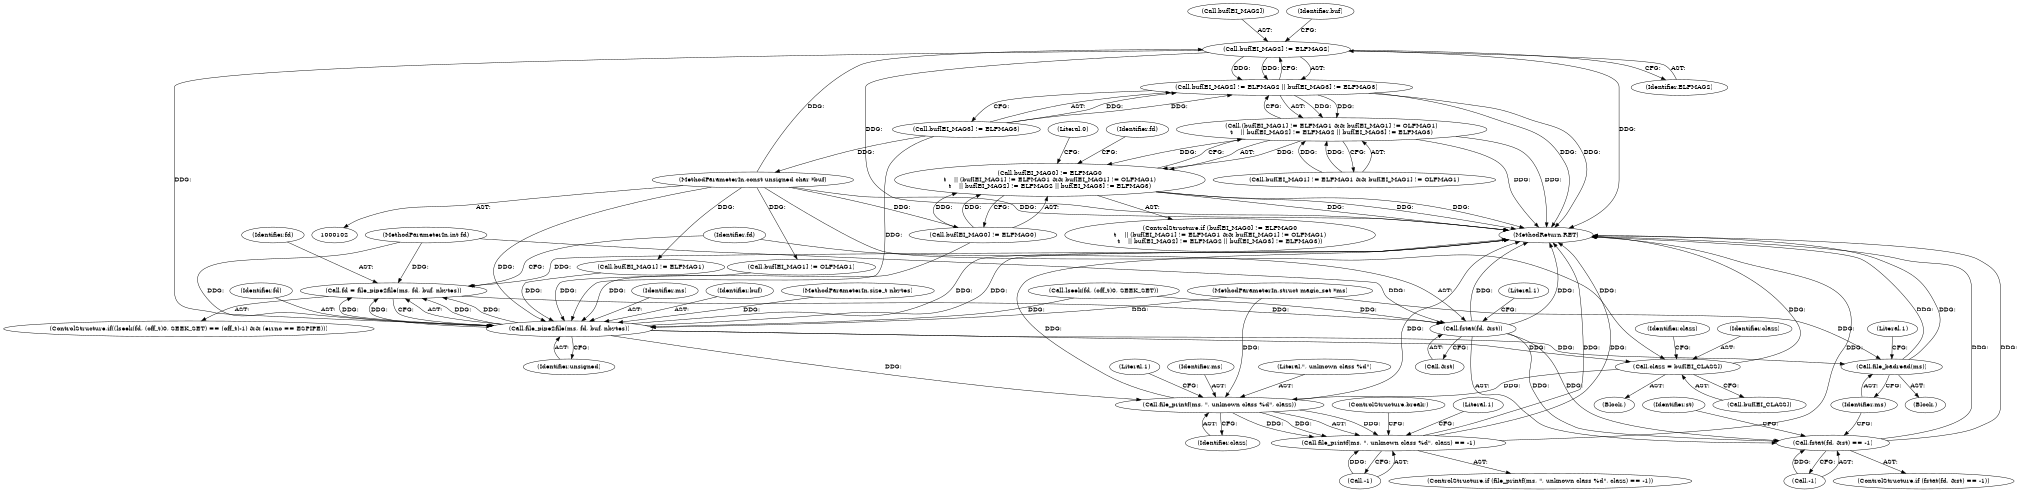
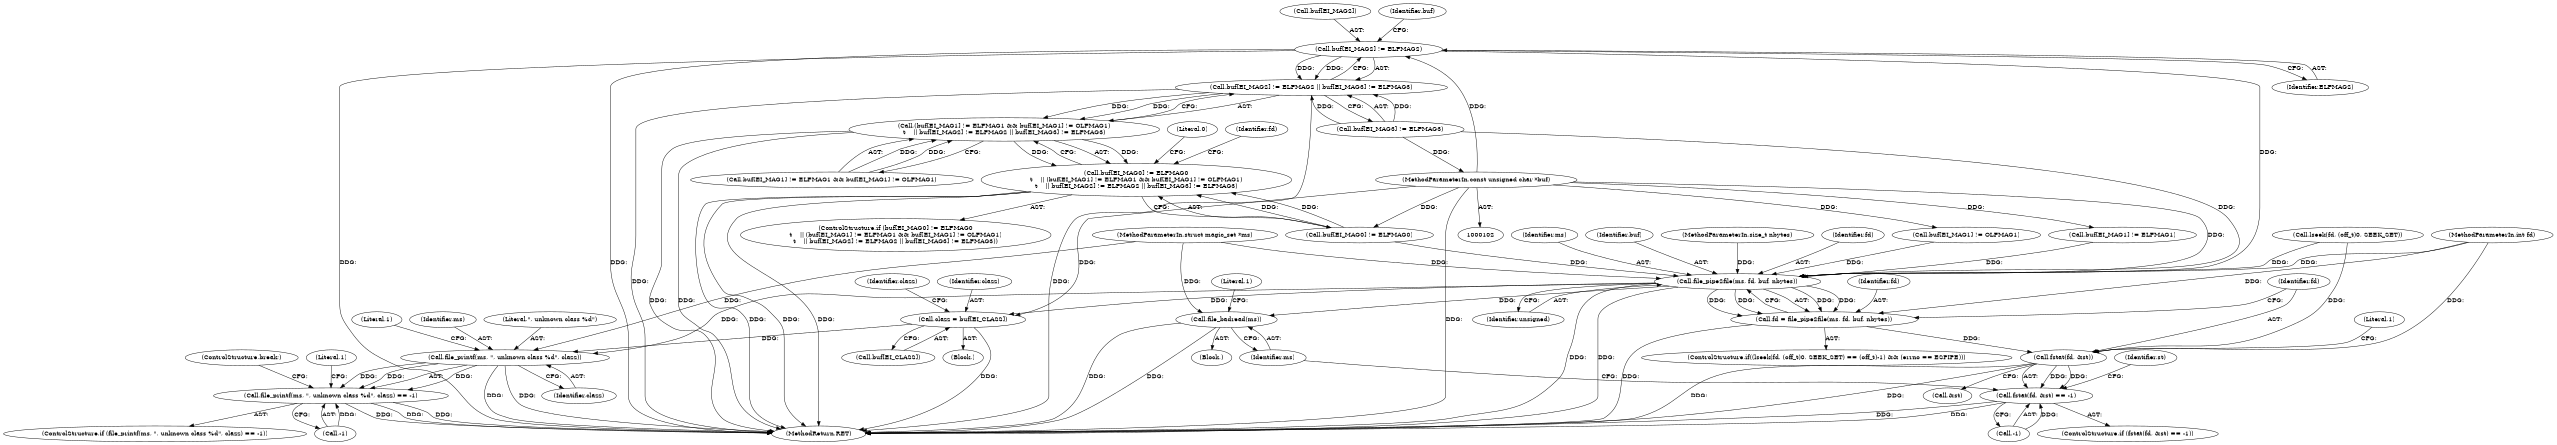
(854, 254) -> (1336, 428)
(1428, 347) -> none
